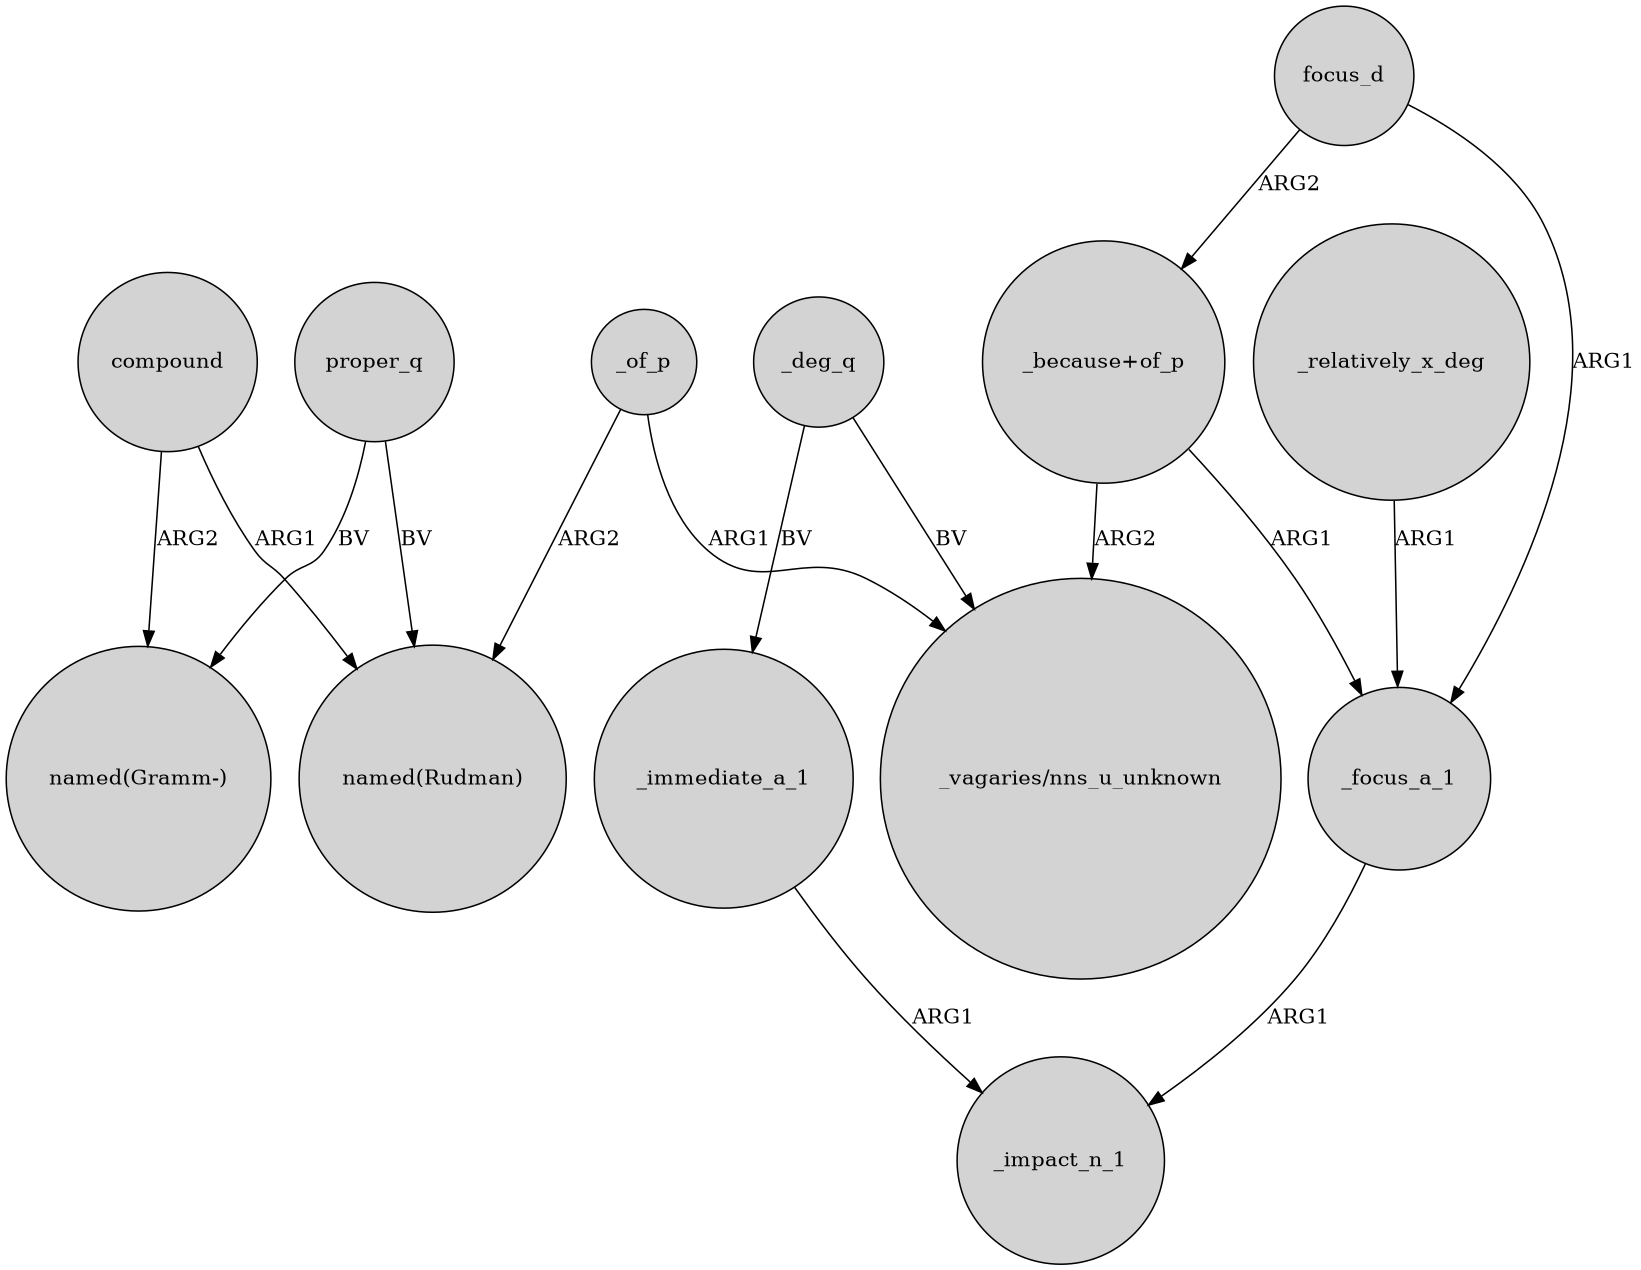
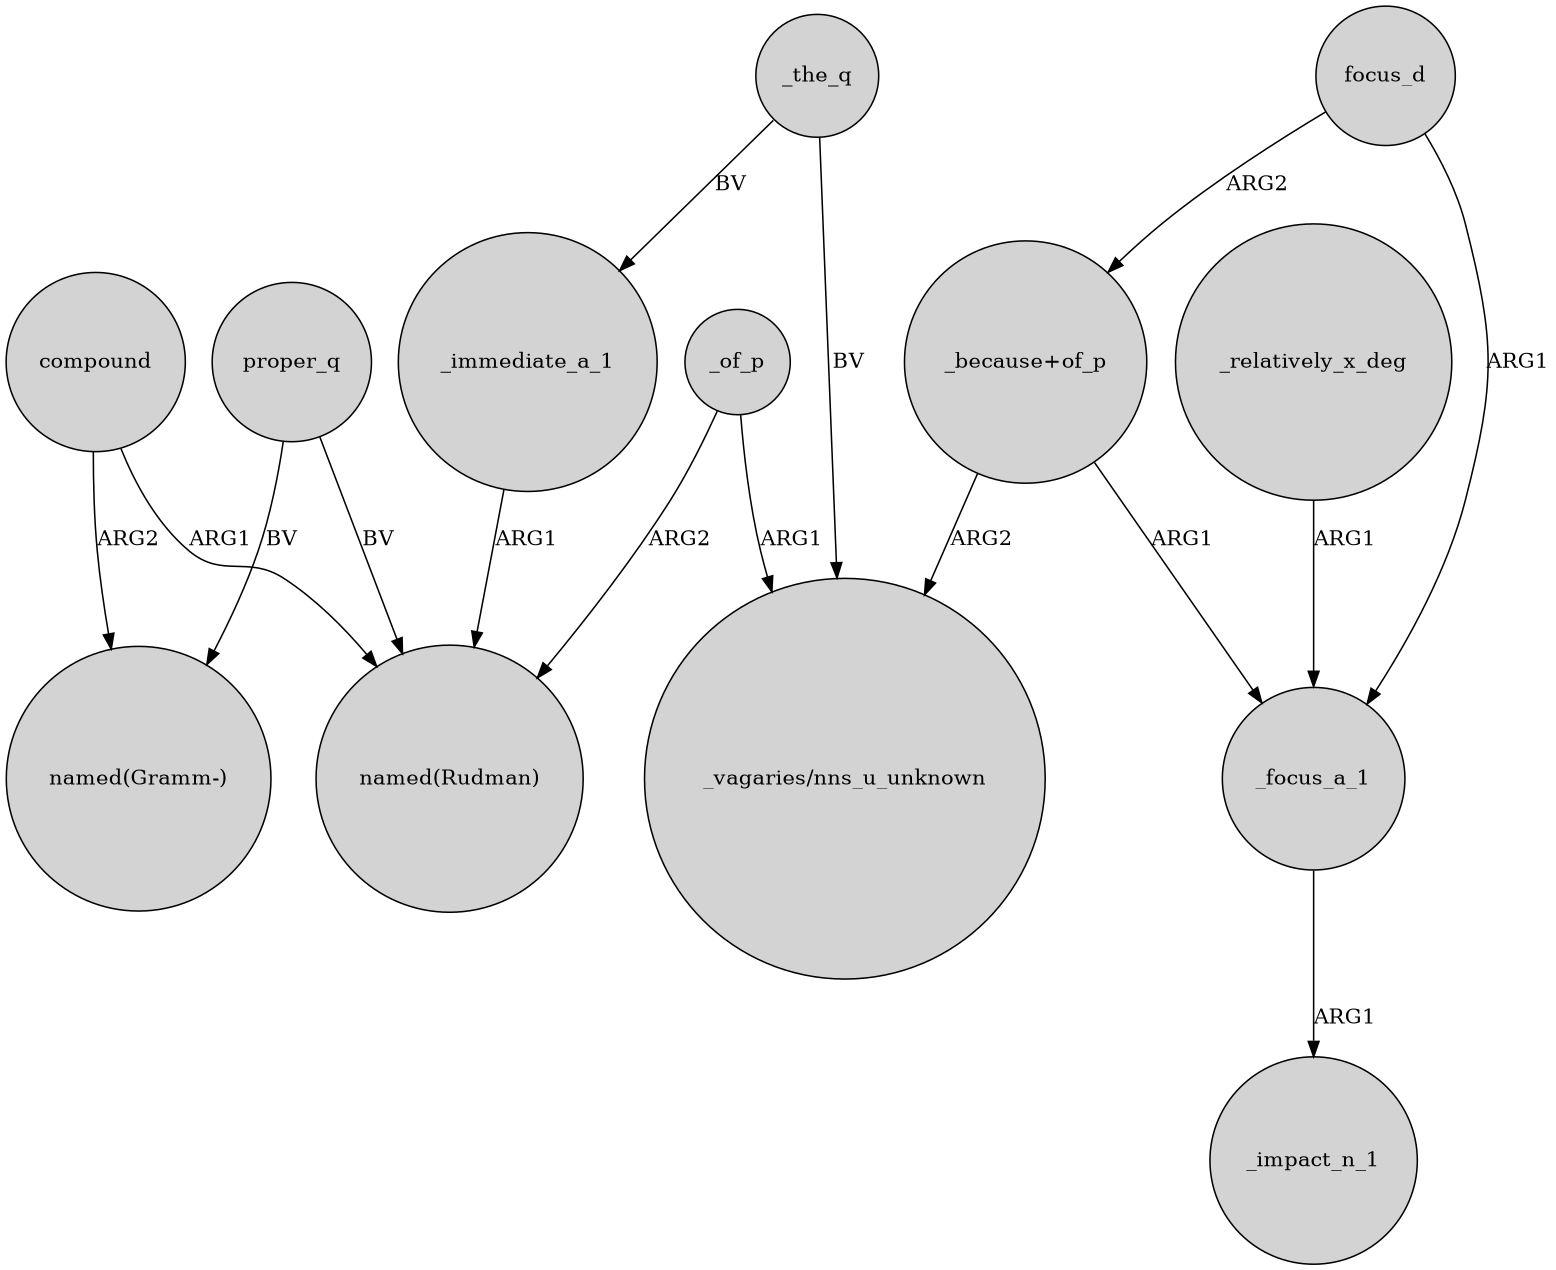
(819, 362) -> (817, 76)
(876, 990) -> (491, 560)
